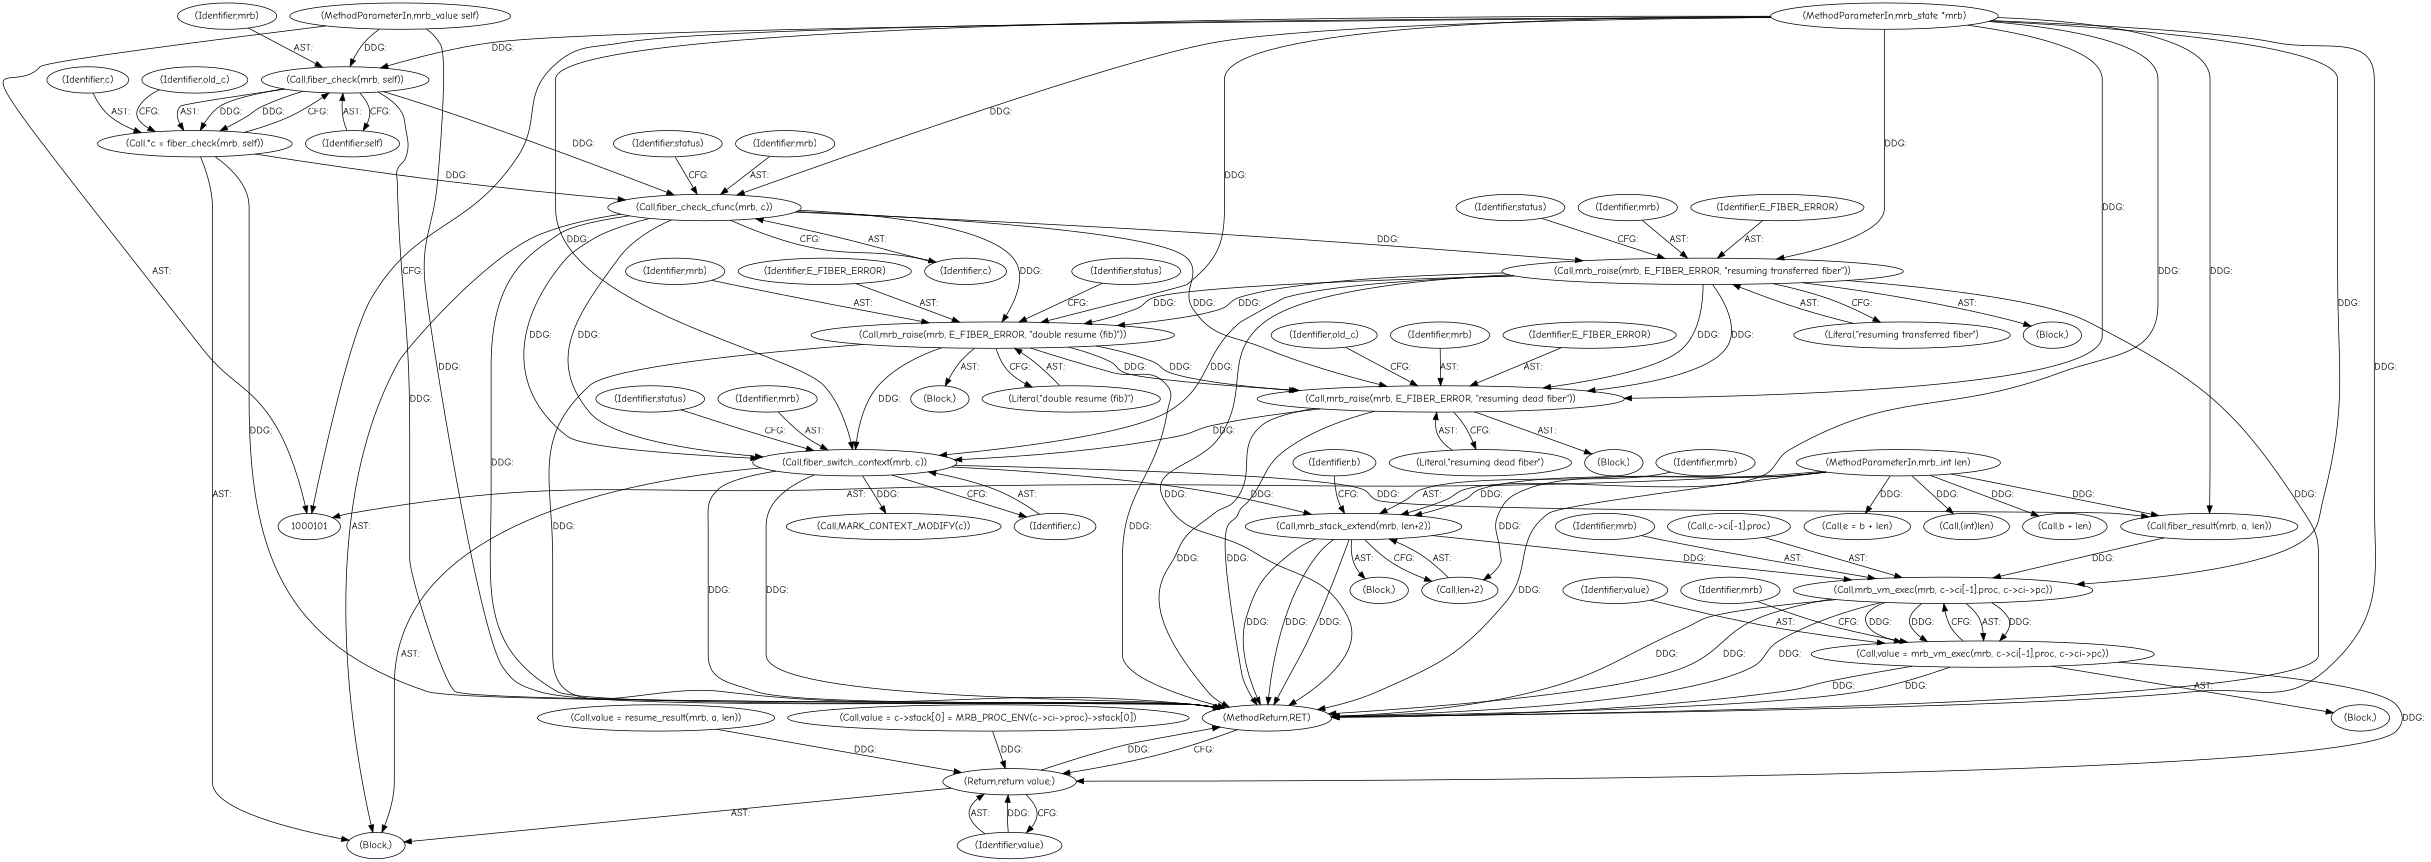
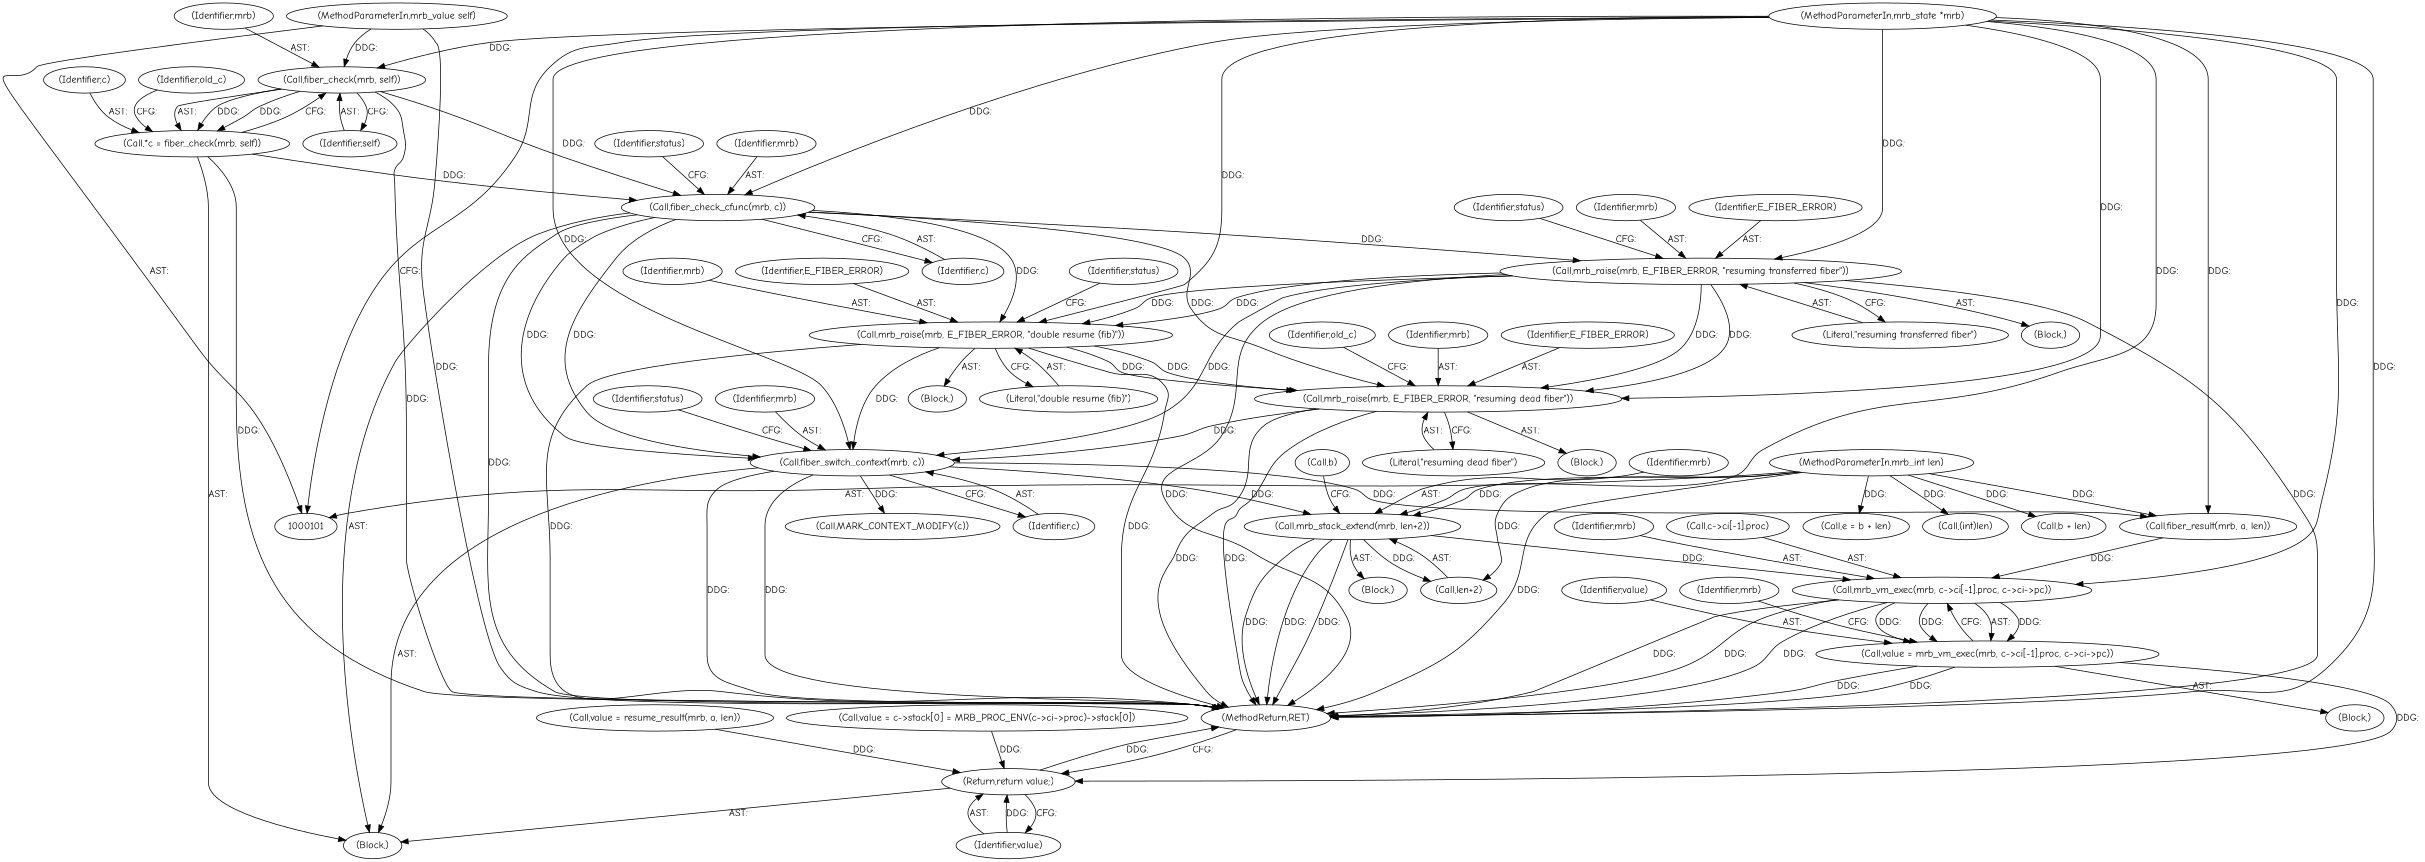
(1334, 463) -> (1322, 463)
(1406, 558) -> (1406, 558)
